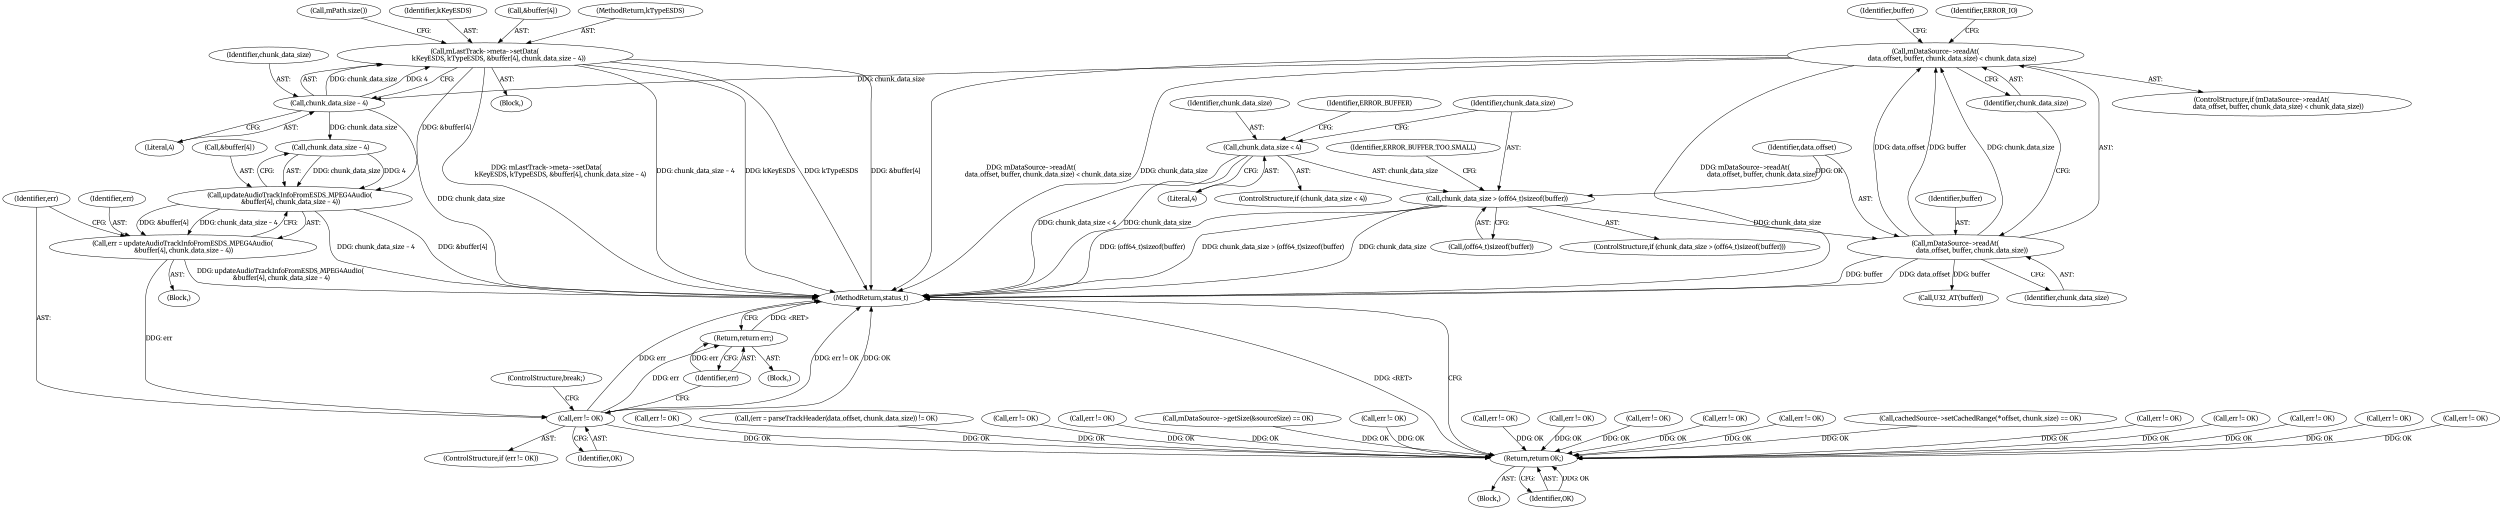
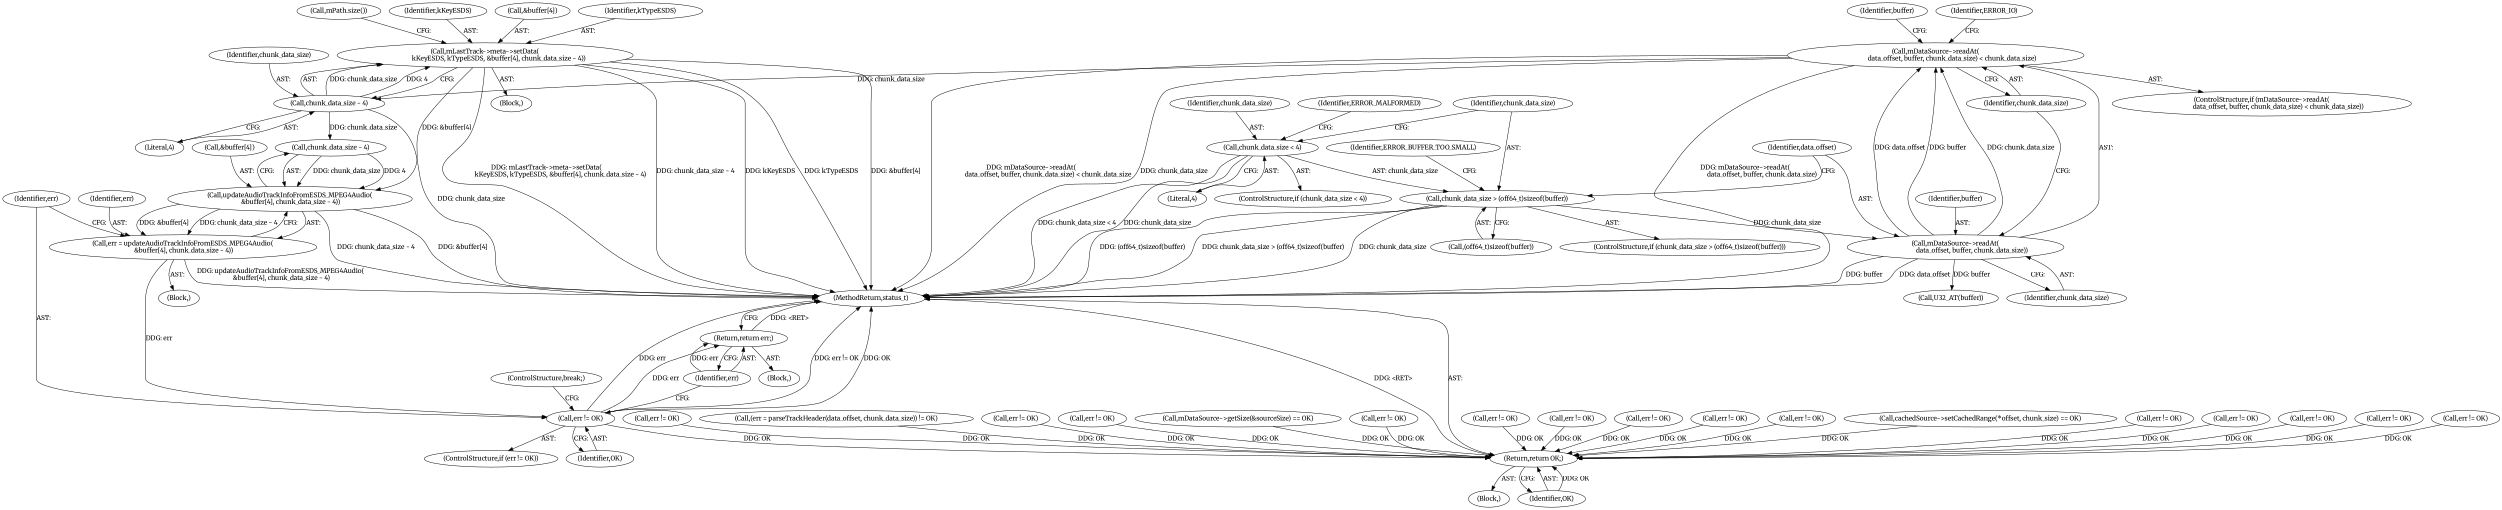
(640, 11) -> (640, 11)
(1370, 104) -> (1370, 104)
(1829, 171) -> (1829, 171)
(1456, 379) -> (1456, 379)
